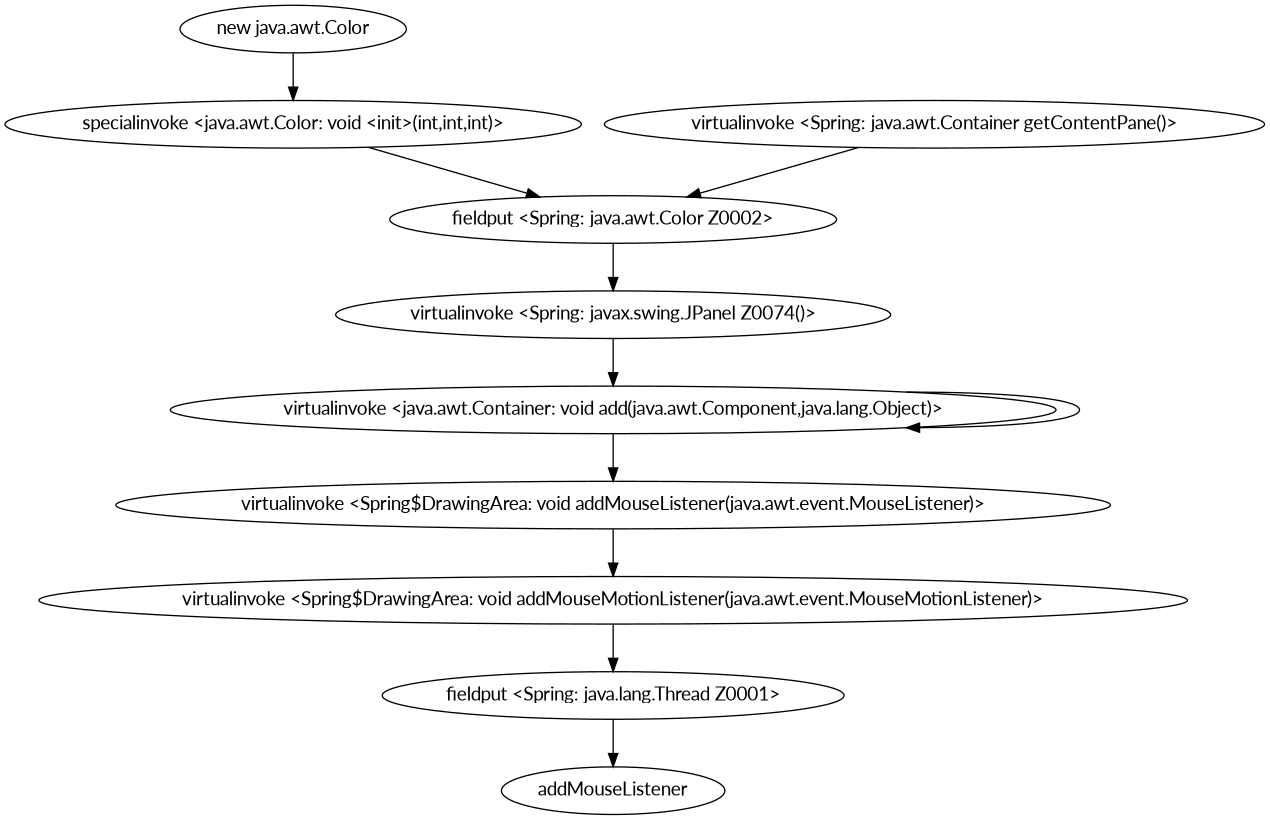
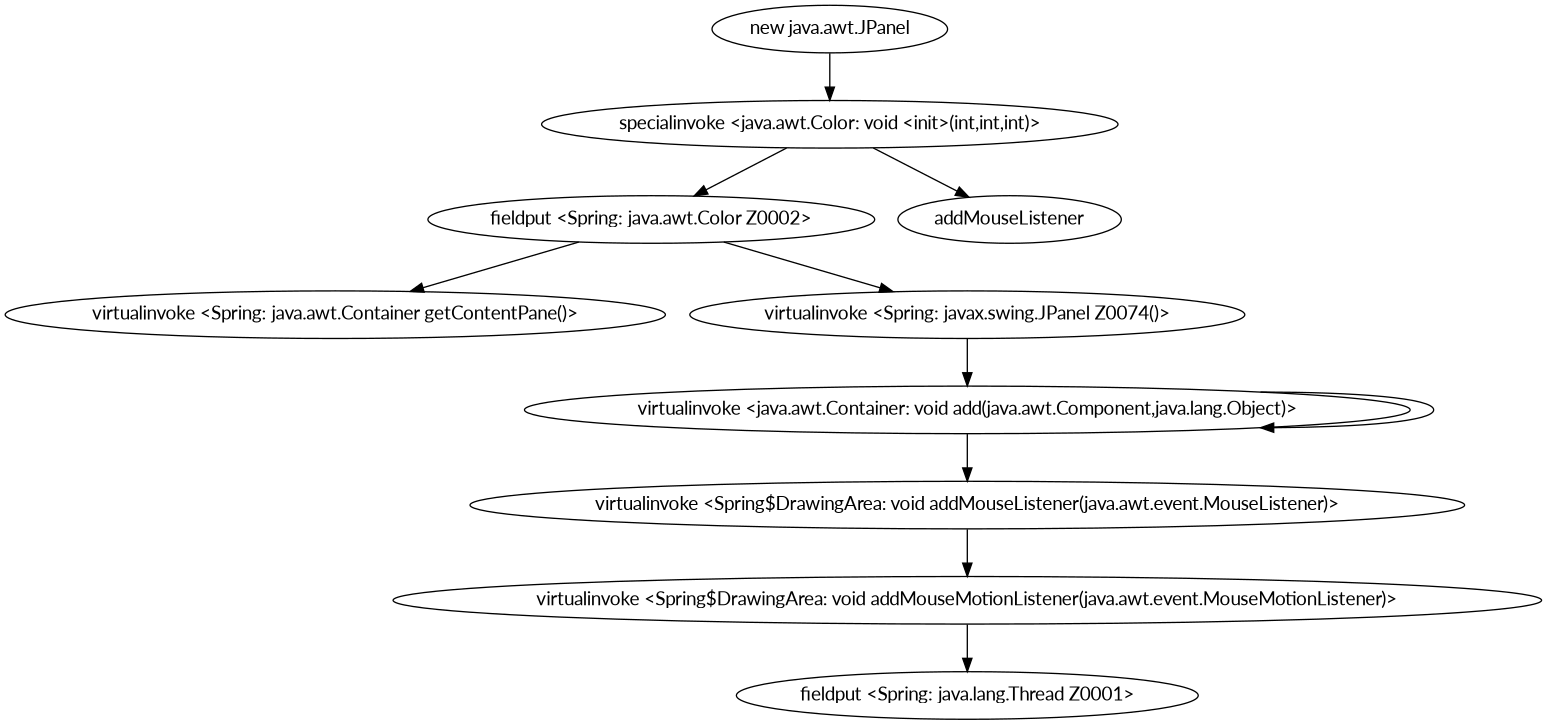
(293, 29) -> (830, 29)
(779, 170) -> (501, 265)
(613, 737) -> (915, 170)
